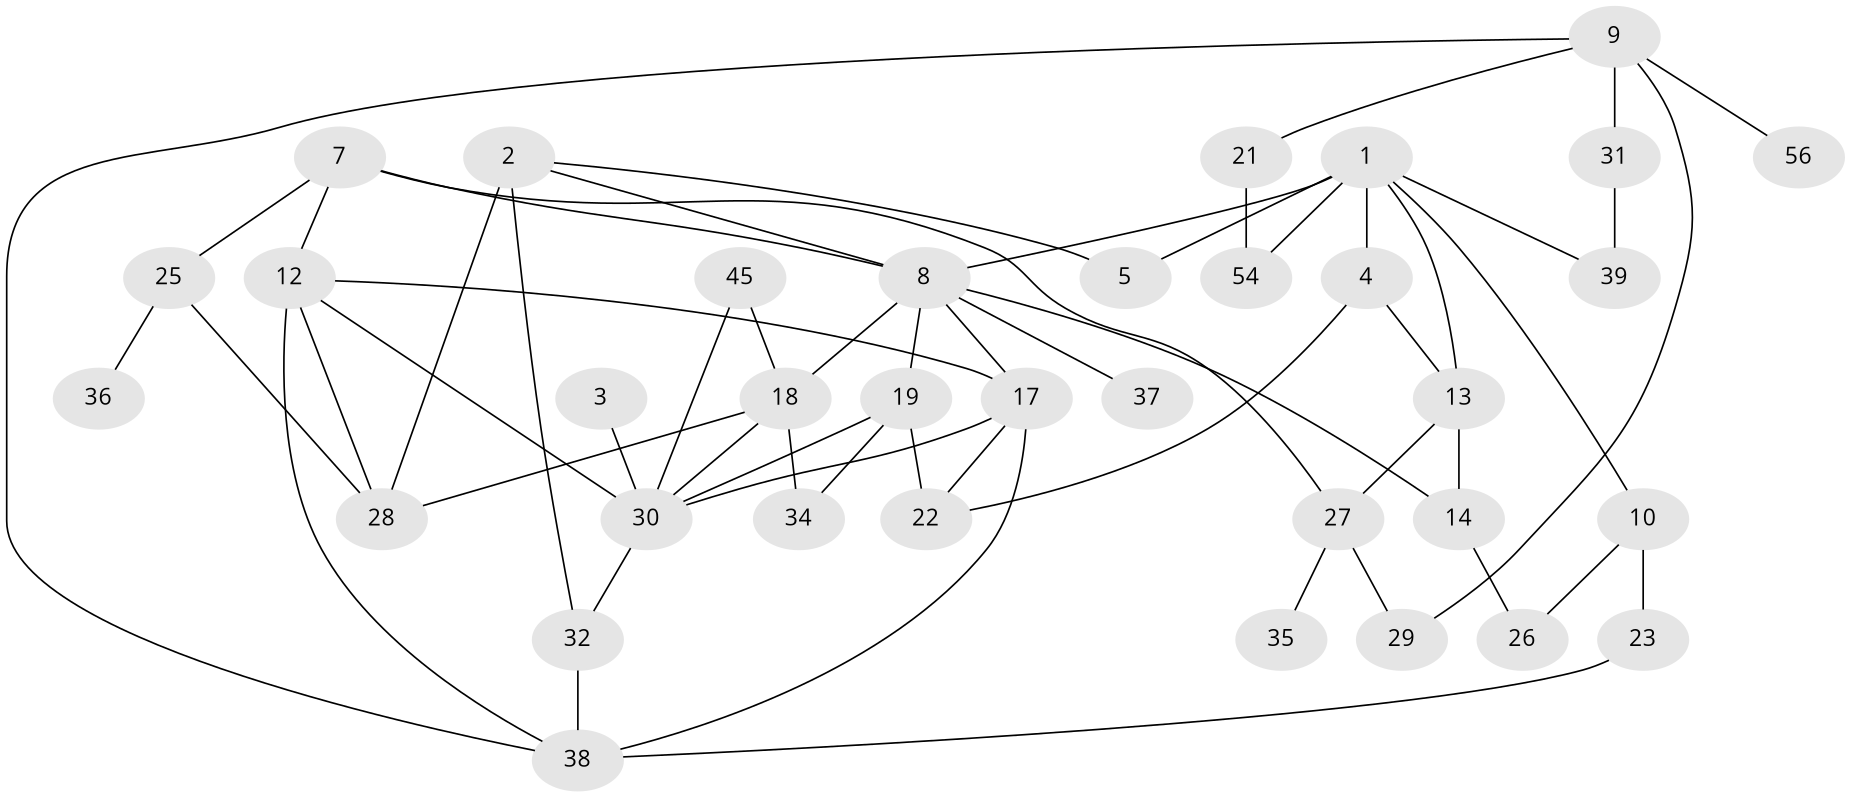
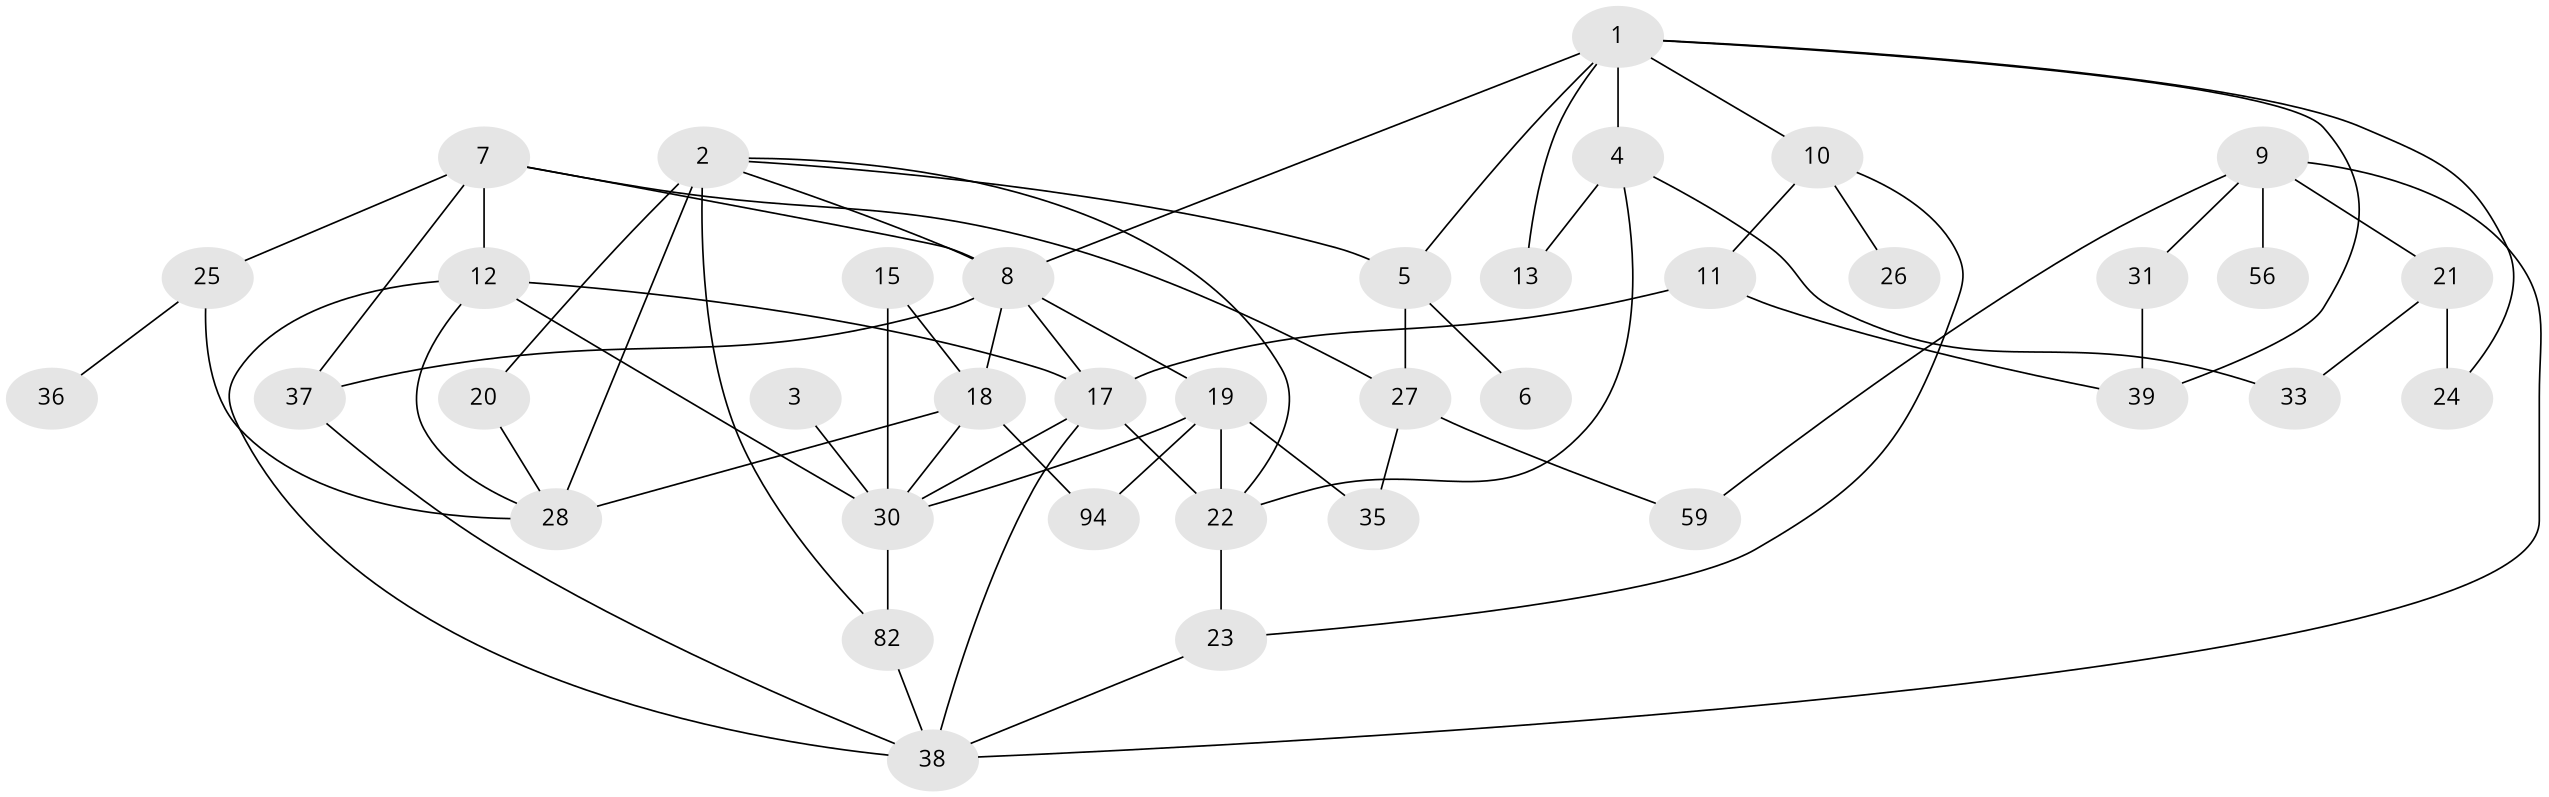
none -> (1107, 225)
none -> (396, 273)
(740, 278) -> (888, 278)
(1246, 278) -> (2447, 399)
none -> (1710, 278)
none -> (484, 399)
none -> (1526, 399)
none -> (2295, 399)
none -> (1297, 459)
(1399, 459) -> (1405, 340)
(799, 519) -> (1094, 519)
(1459, 519) -> none
none -> (1221, 580)
none -> (597, 607)
(578, 640) -> (888, 640)
(1402, 640) -> (1695, 519)
